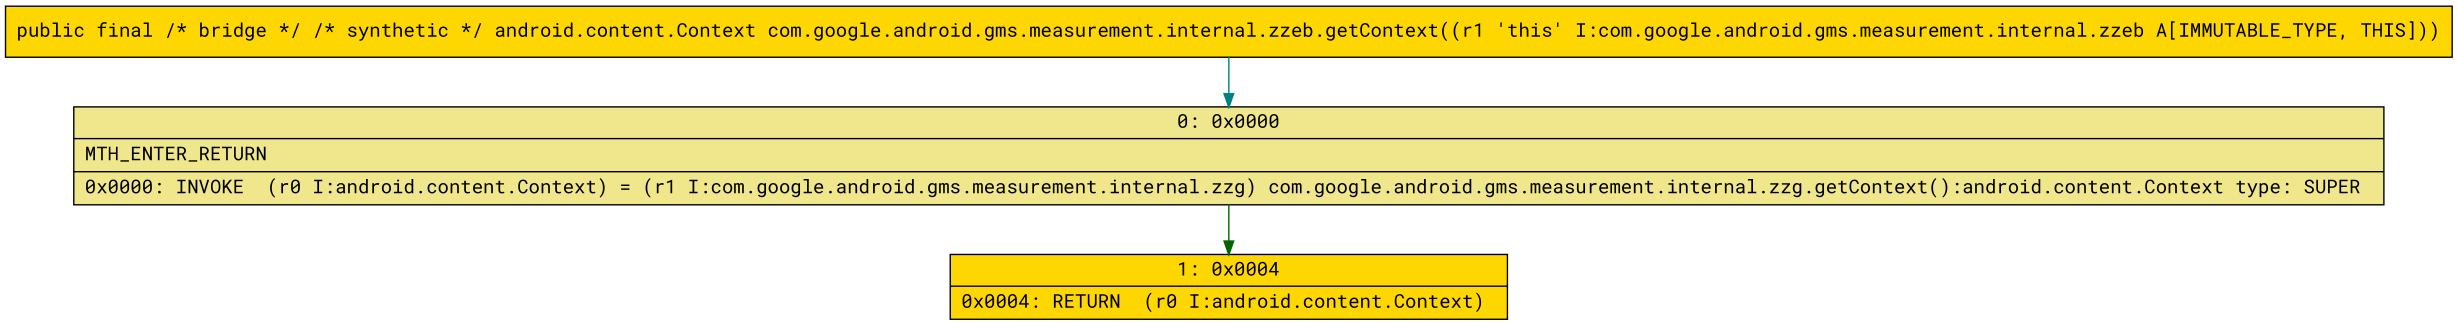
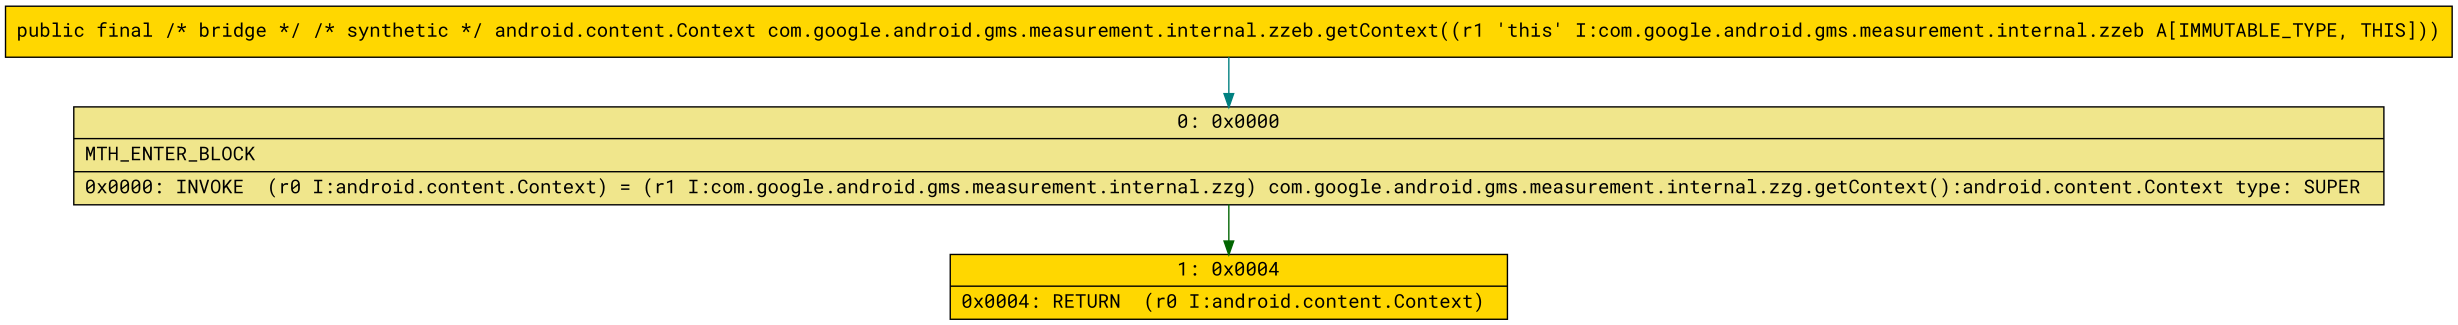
(177, 154) -> (170, 154)
